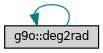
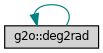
(52, 37) -> (52, 37)
